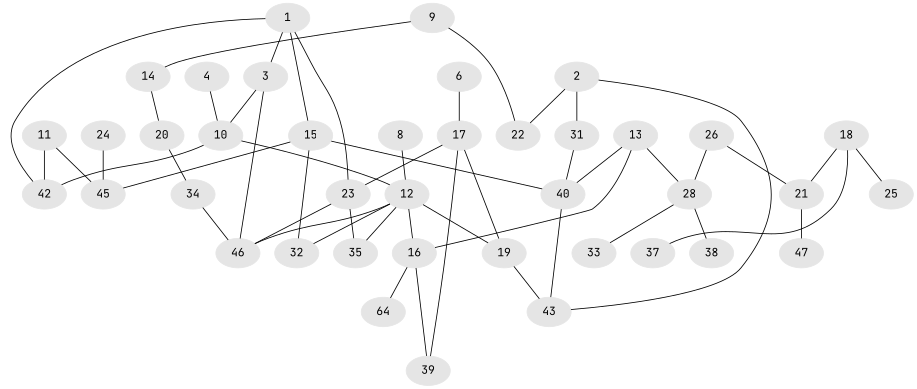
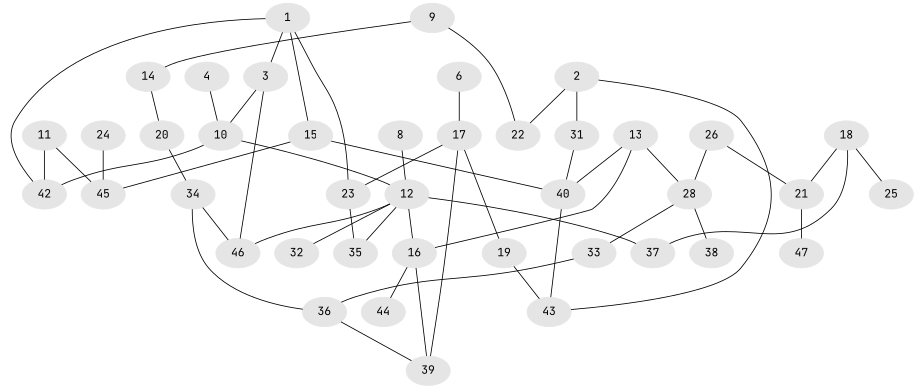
(304, 194) -> none
(293, 224) -> none
(456, 224) -> (534, 215)
none -> (325, 312)
(383, 312) -> (383, 312)
